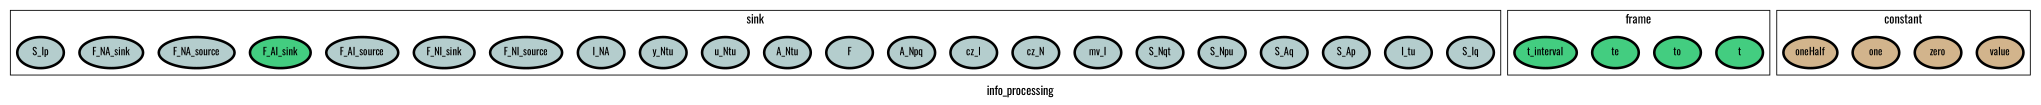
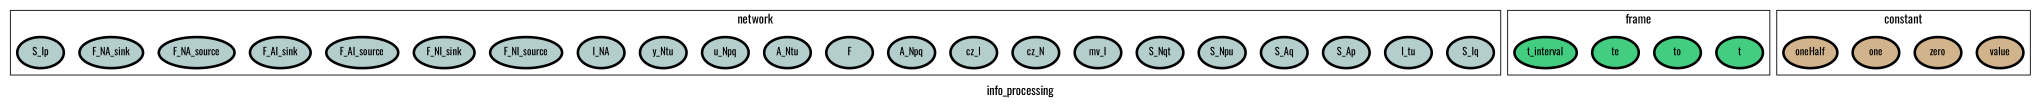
(756, 20) -> (756, 20)
(280, 53) -> (280, 53)
(725, 53) -> (725, 53)
